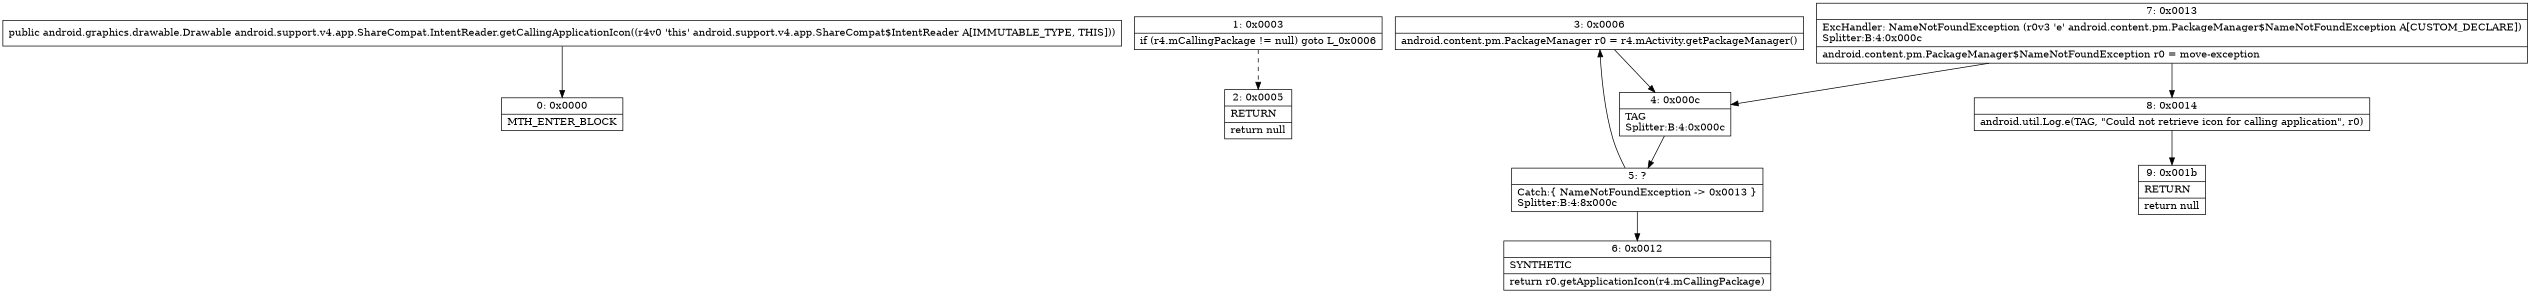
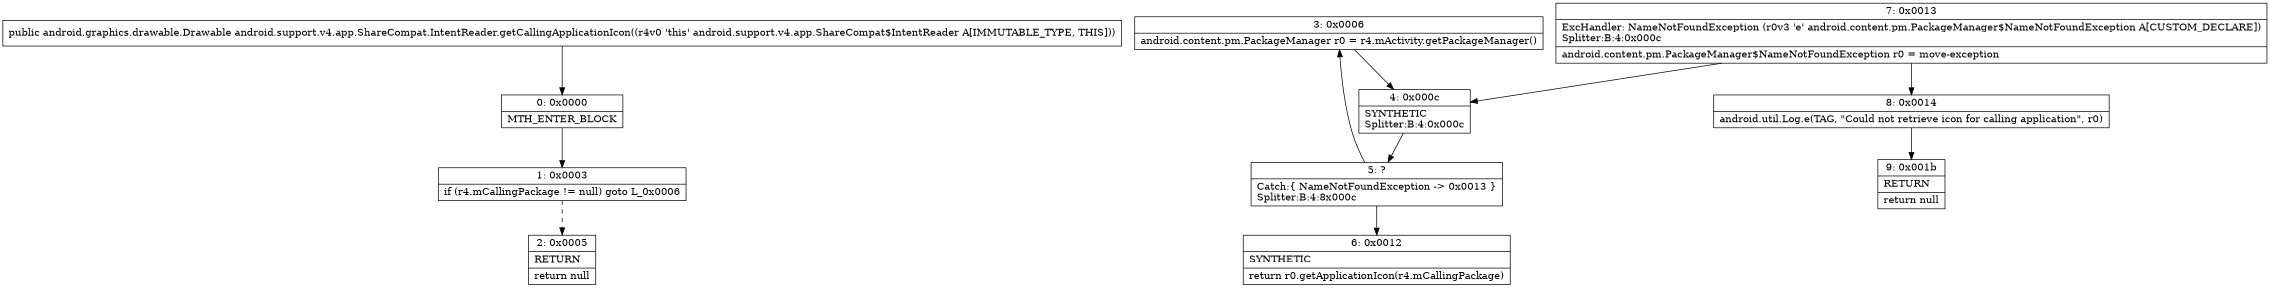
(1636, 117) -> (1396, 114)
none -> (562, 144)
